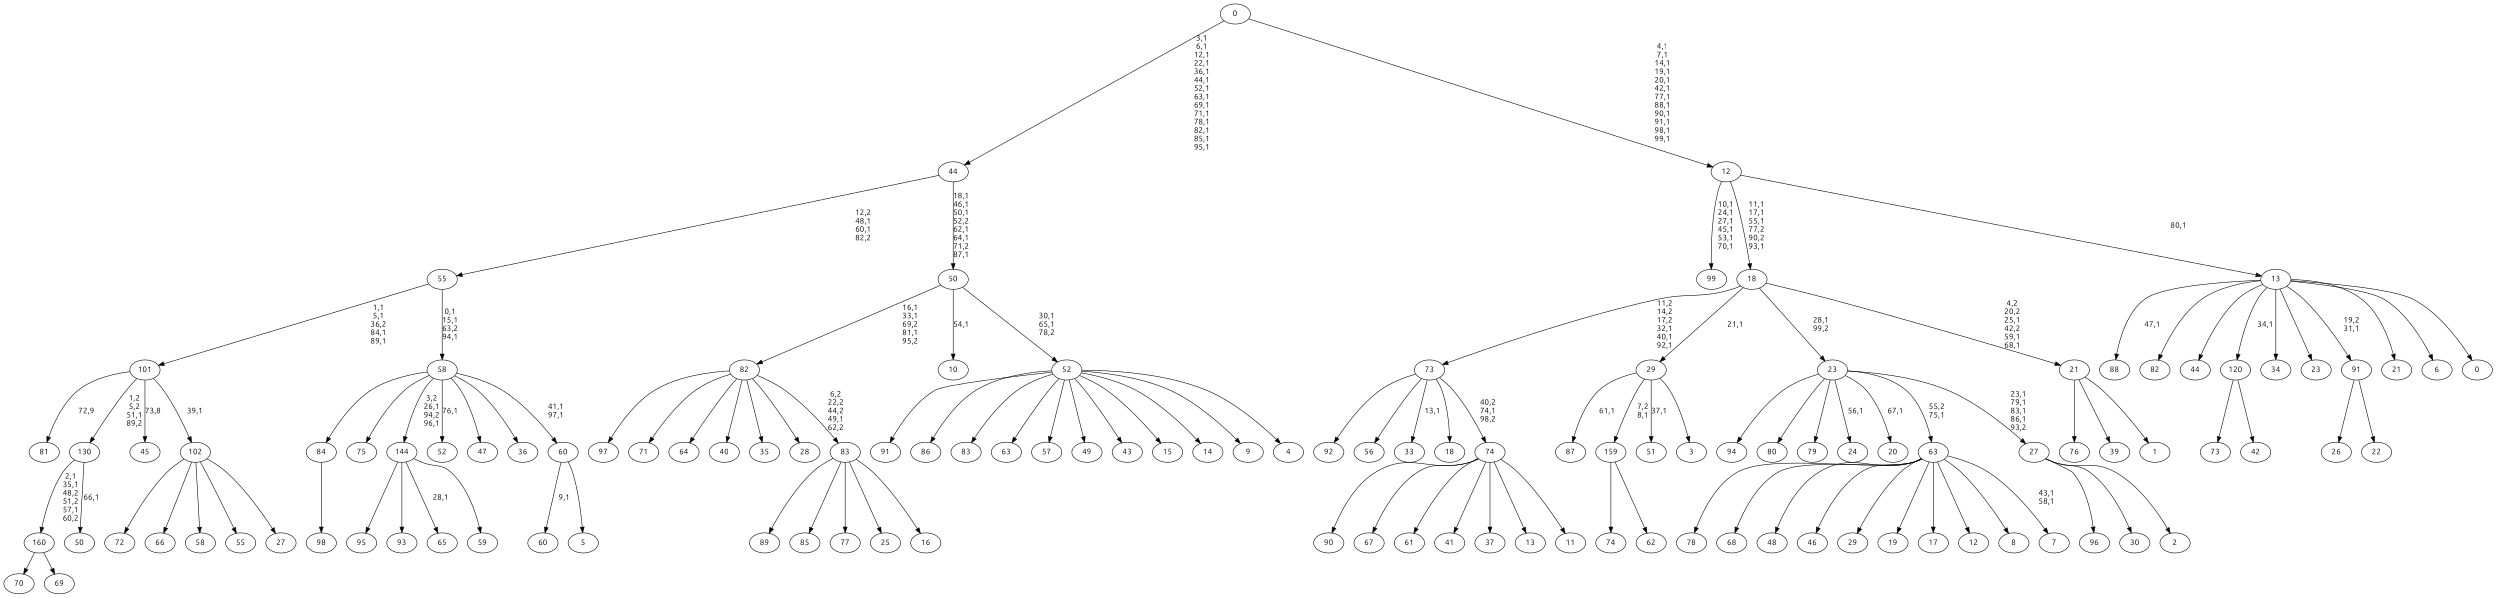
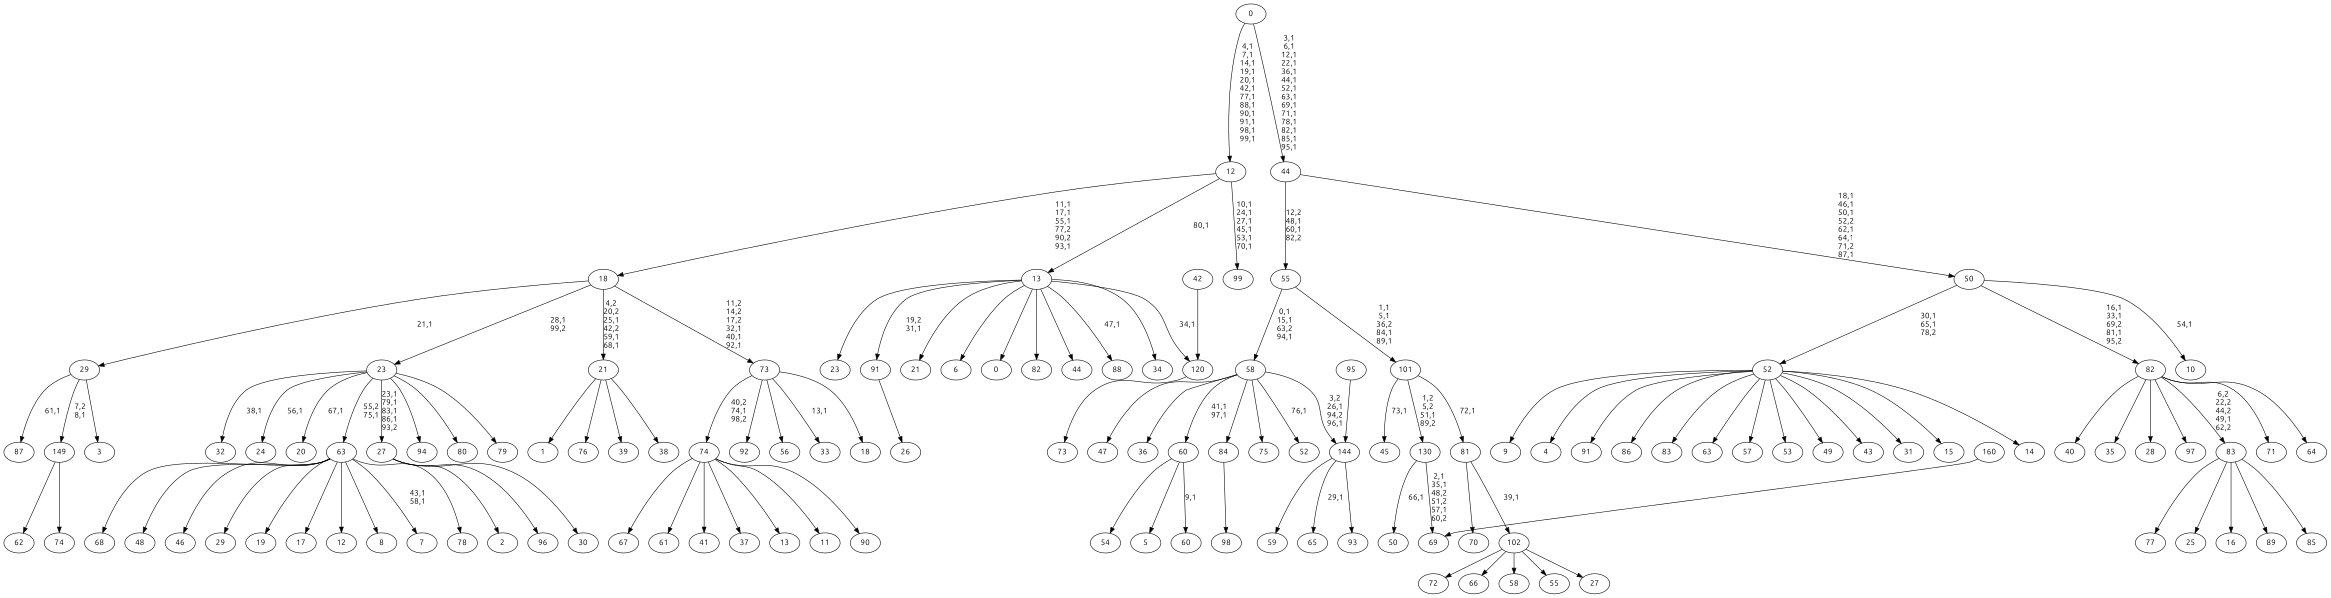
(174, 406) -> (1489, 495)
(2245, 408) -> (1198, 322)
(86, 411) -> (1468, 411)
(153, 411) -> (1400, 411)
none -> (221, 452)
none -> (664, 452)
(1611, 452) -> (59, 452)
(1651, 452) -> none
none -> (1788, 452)
none -> (1909, 452)
(2377, 452) -> none
(53, 491) -> (1429, 495)
(383, 495) -> (1348, 408)
(441, 498) -> (1336, 498)
none -> (1105, 543)
(30, 561) -> (1469, 495)
